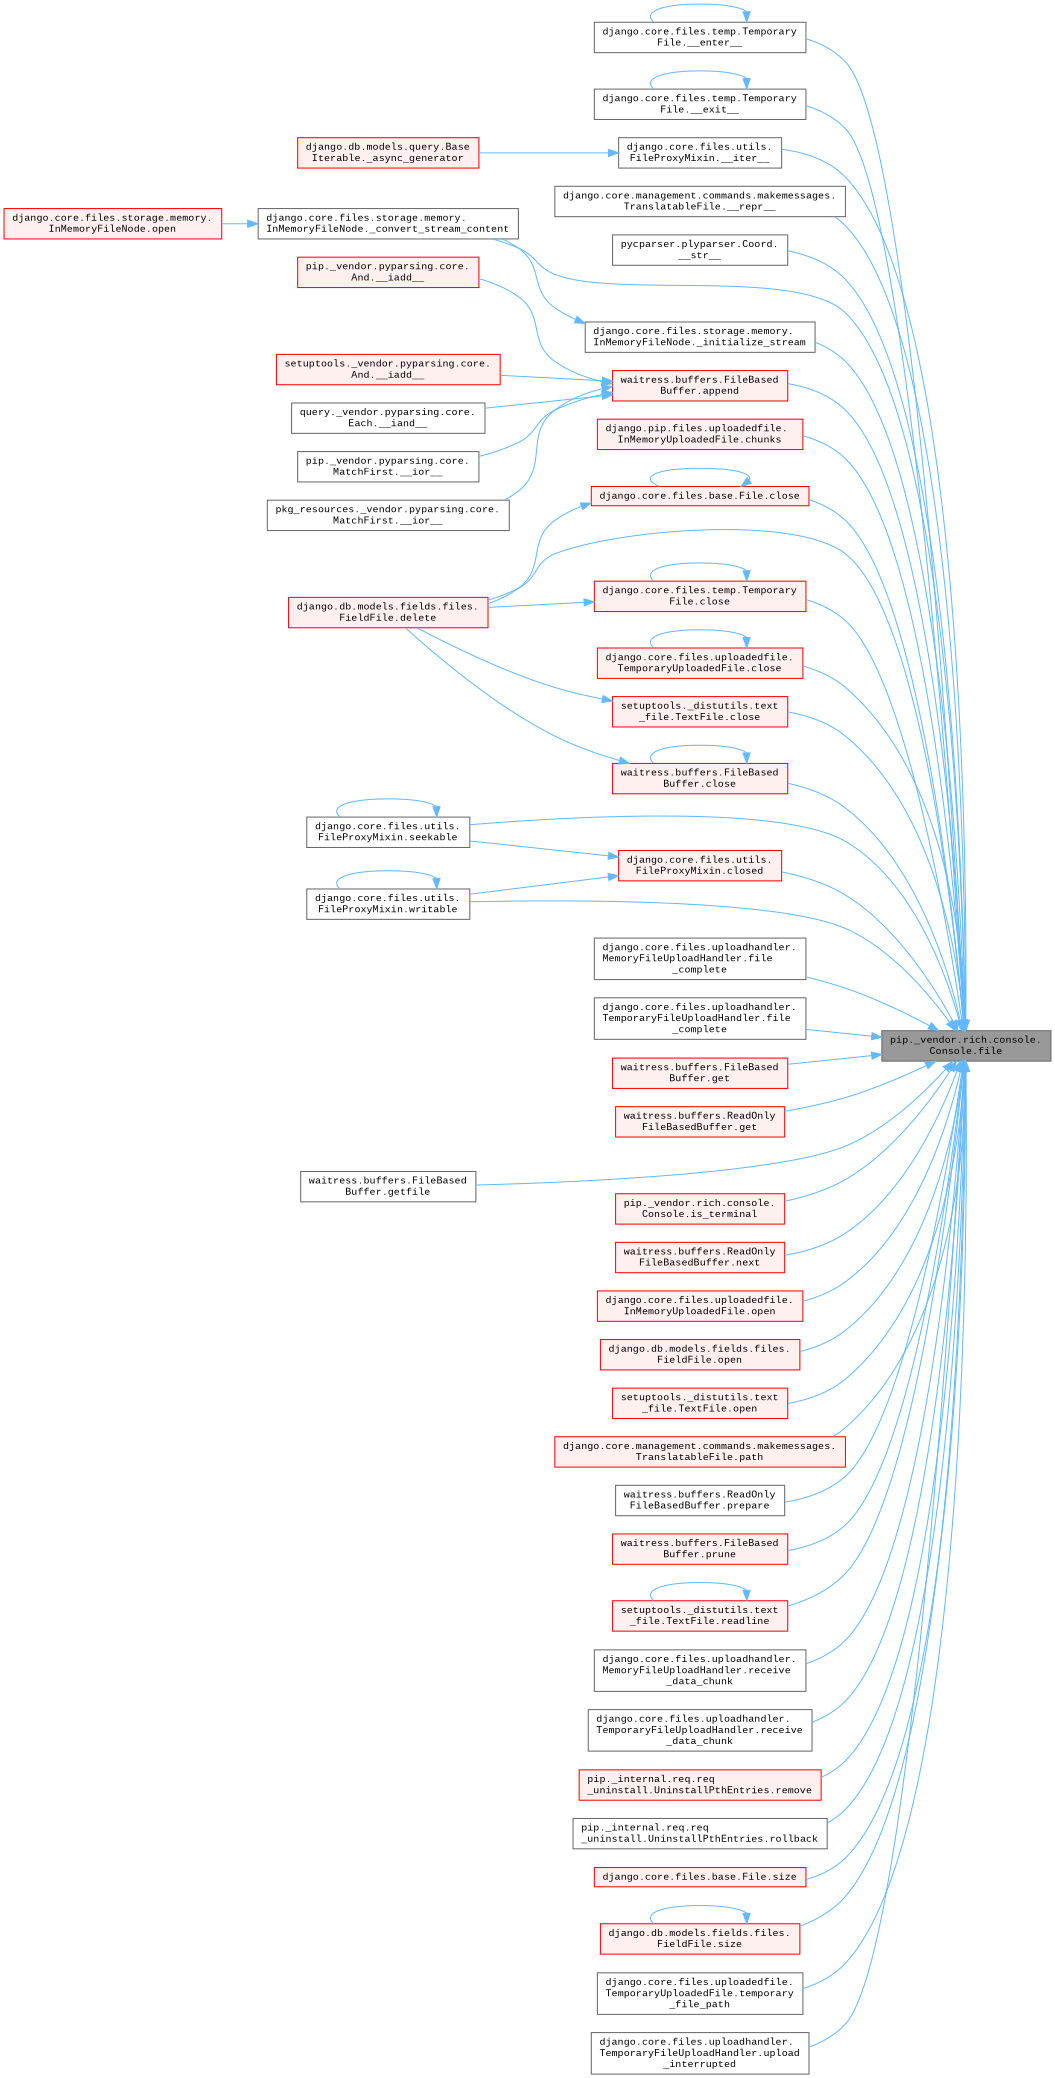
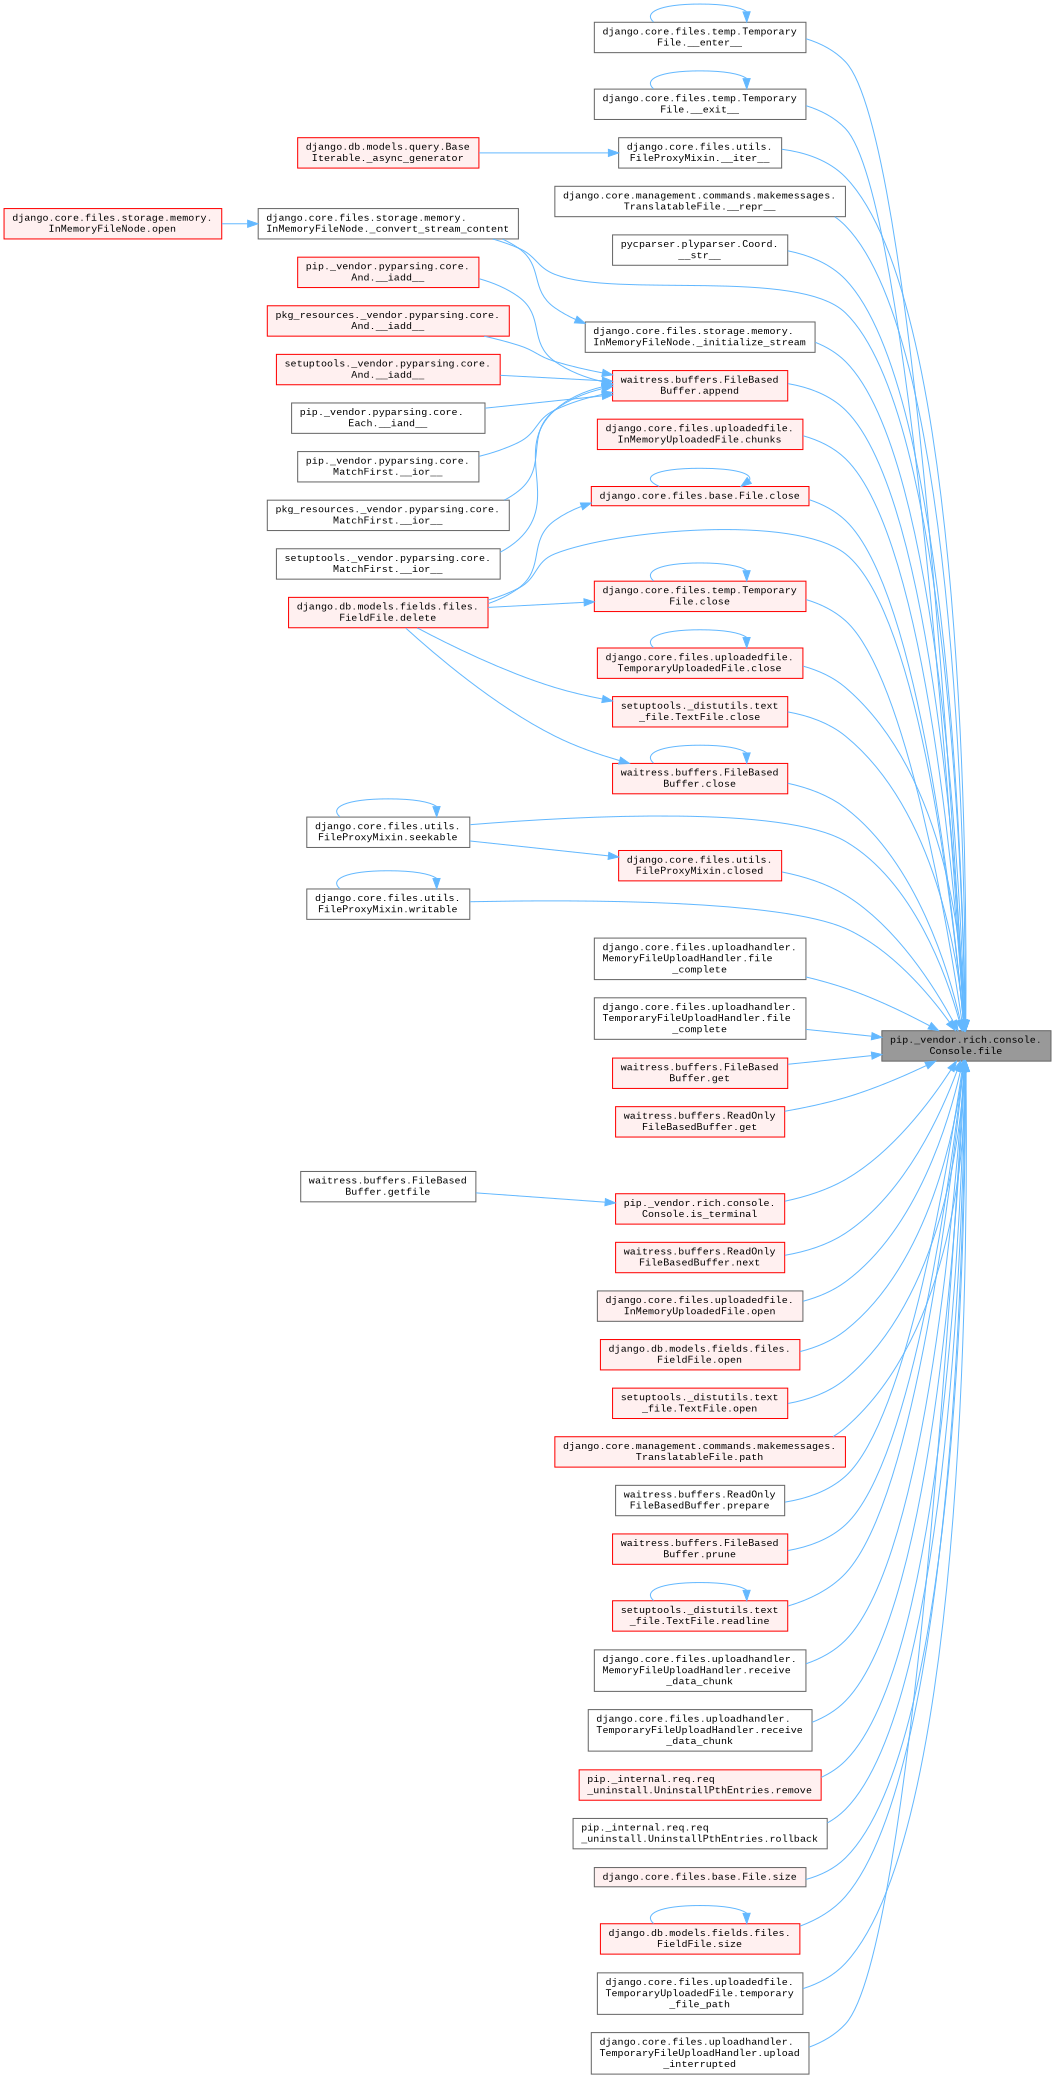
none -> (388, 321)
(388, 418) -> (388, 418)
(700, 434) -> (700, 434)
none -> (388, 564)
(539, 886) -> none
(726, 1170) -> (540, 1198)
(700, 1306) -> (700, 1306)
(700, 1877) -> (700, 1877)
